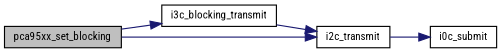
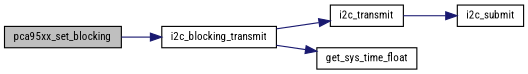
(219, 16) -> (219, 37)
(213, 37) -> none
(463, 37) -> (490, 16)
none -> (367, 58)
